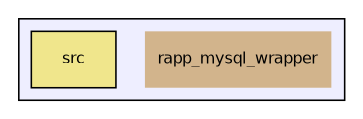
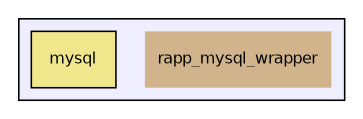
(74, 60) -> (74, 60)
